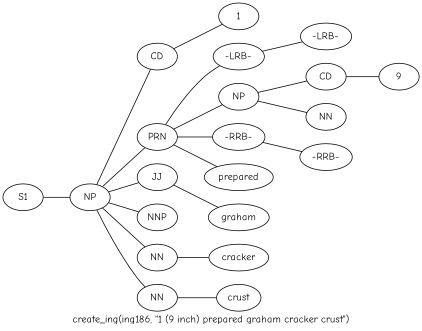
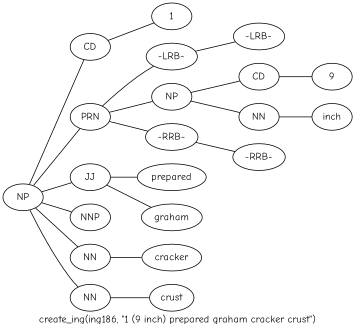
none -> (332, 117)
(195, 156) -> (124, 177)
(23, 197) -> none
